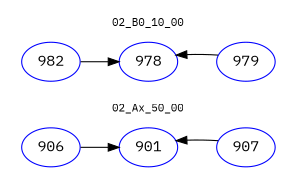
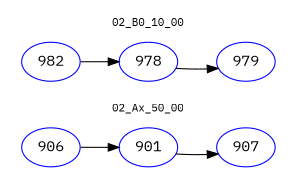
(203, 54) -> (192, 69)
(203, 140) -> (192, 155)
